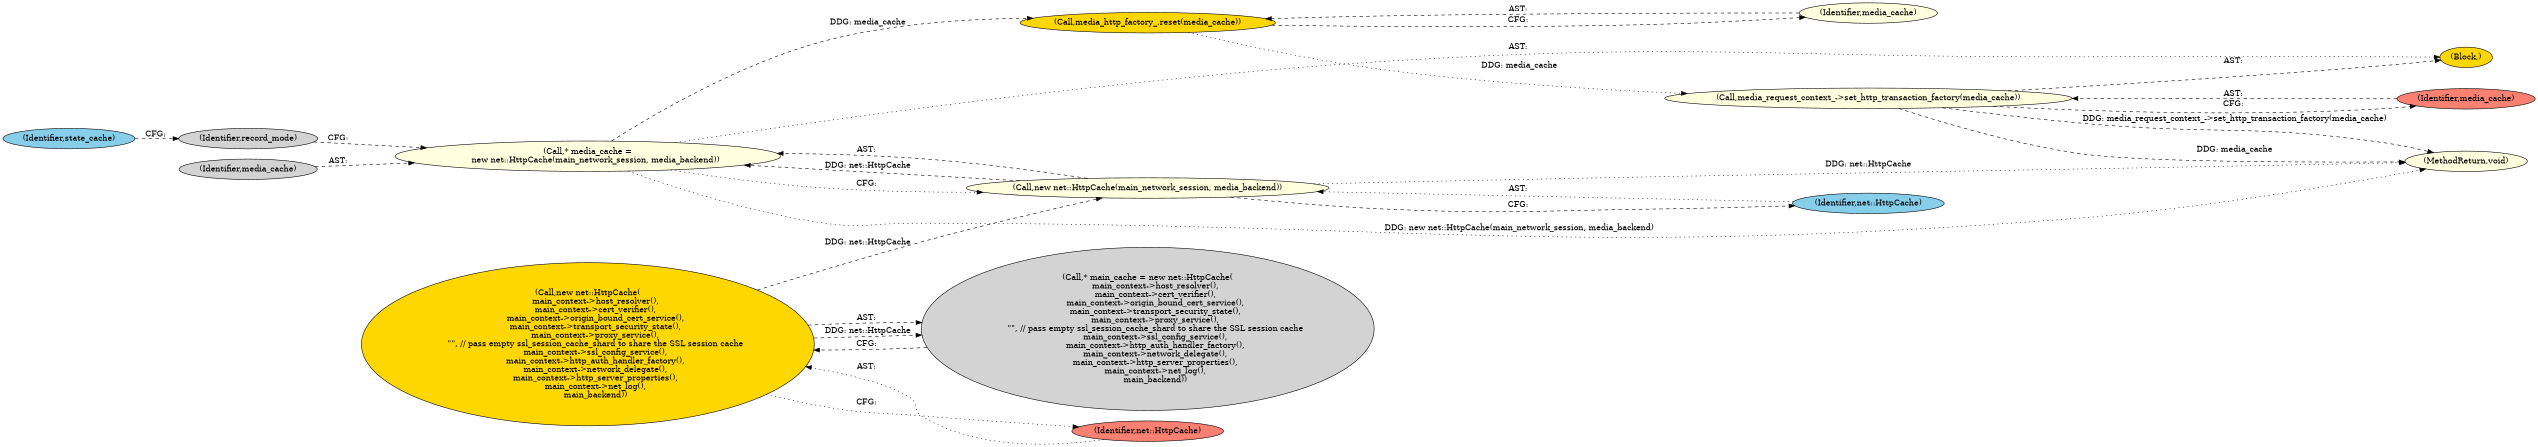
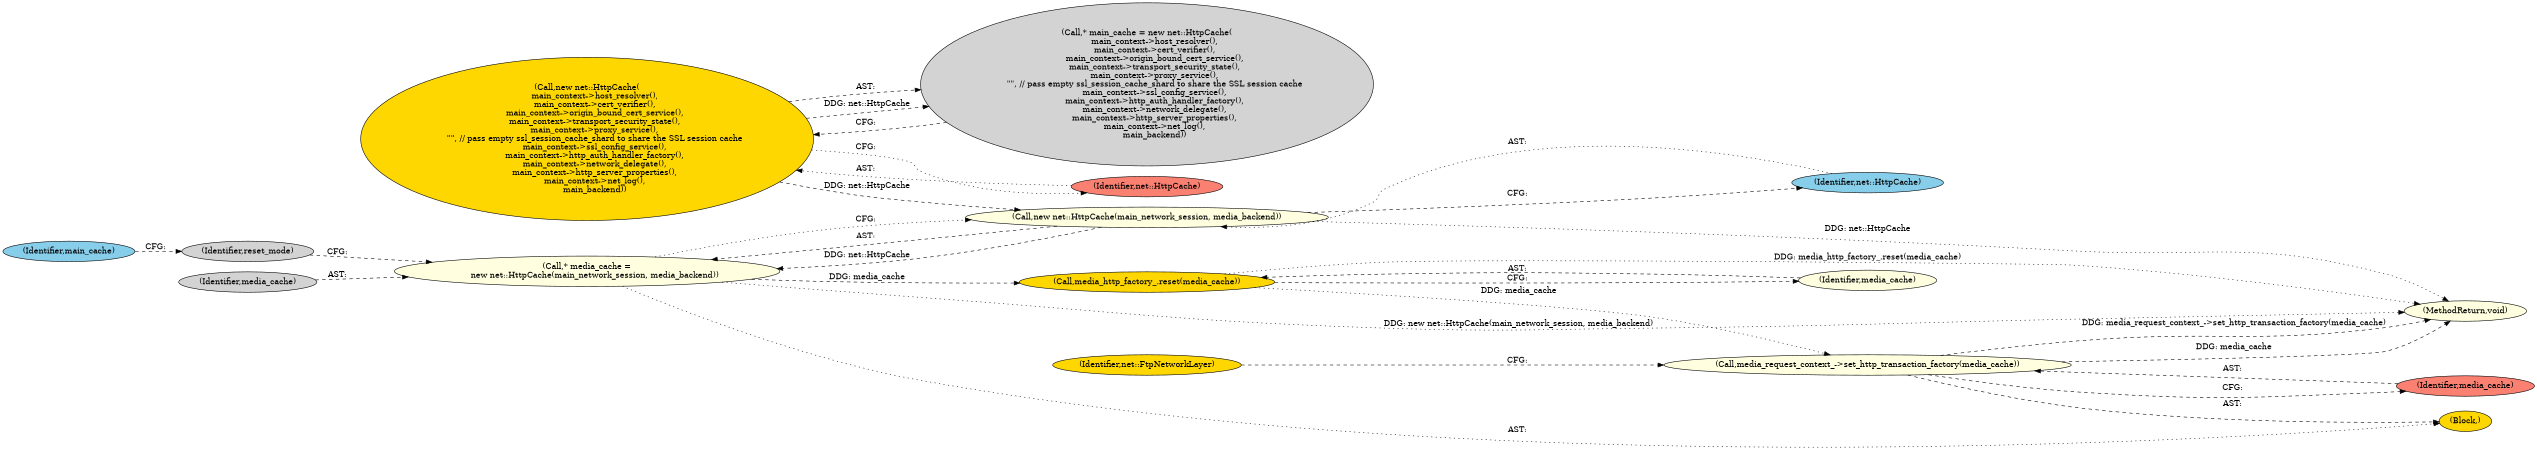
(69, 139) -> (69, 251)
(248, 139) -> (248, 251)
none -> (1820, 262)
none -> (1147, 365)
